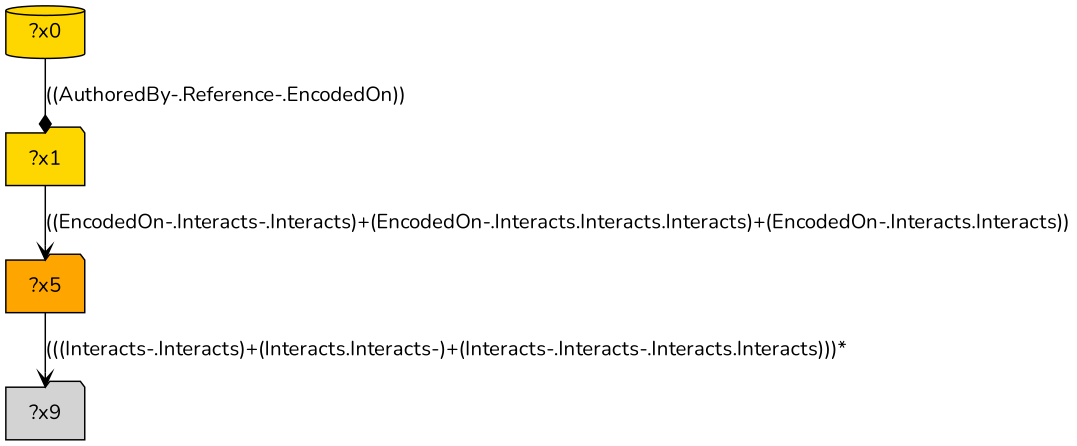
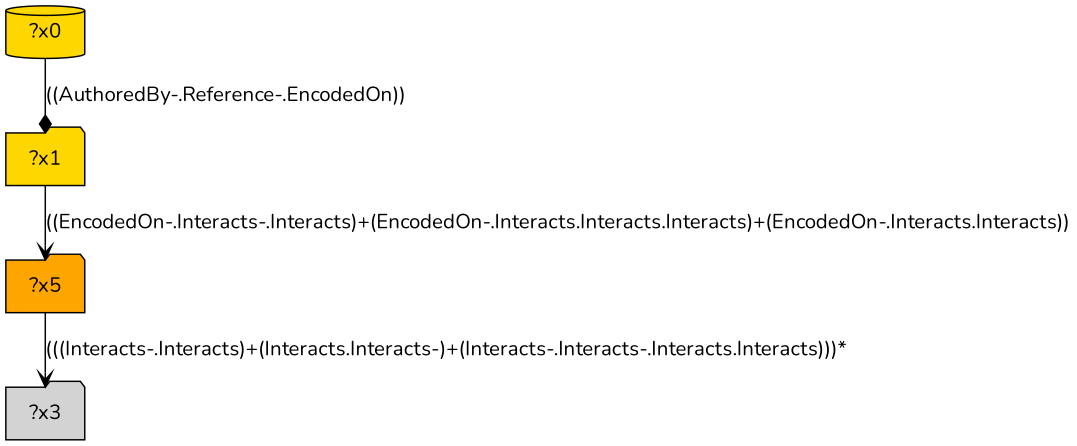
(45, 413) -> (45, 413)
